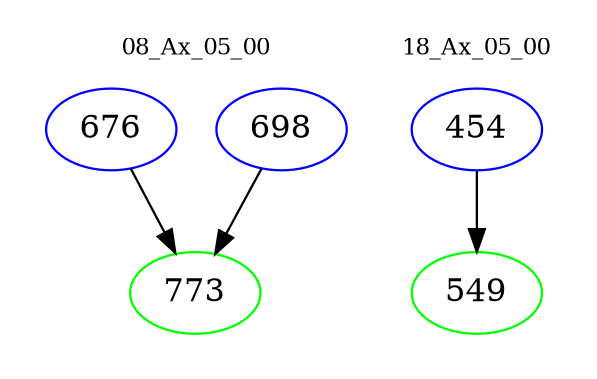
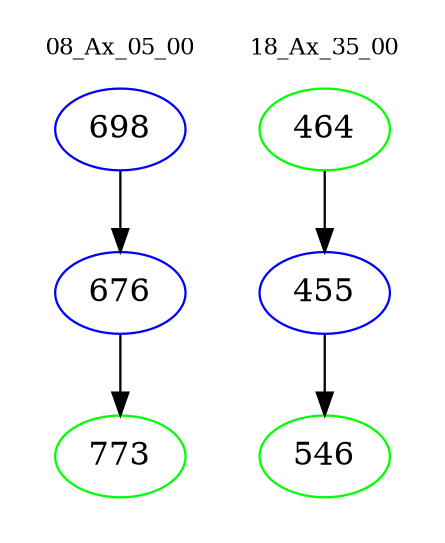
(477, 49) -> (325, 49)
none -> (325, 129)
(477, 129) -> (325, 293)
(244, 201) -> (120, 200)
(477, 293) -> (325, 456)
